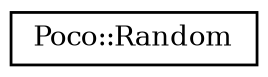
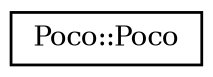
(134, 39) -> (106, 39)
